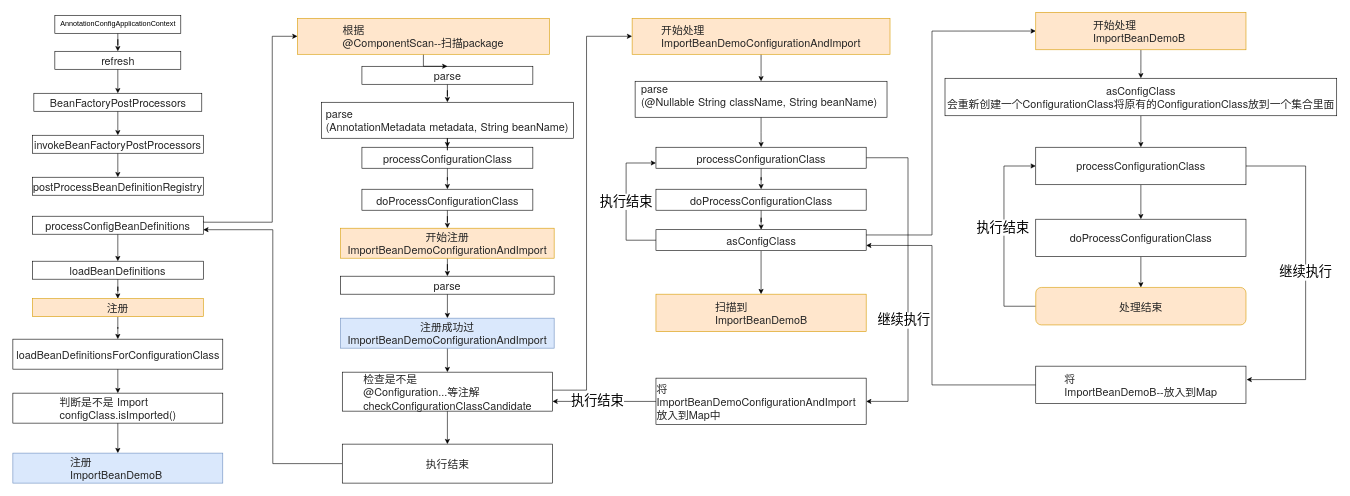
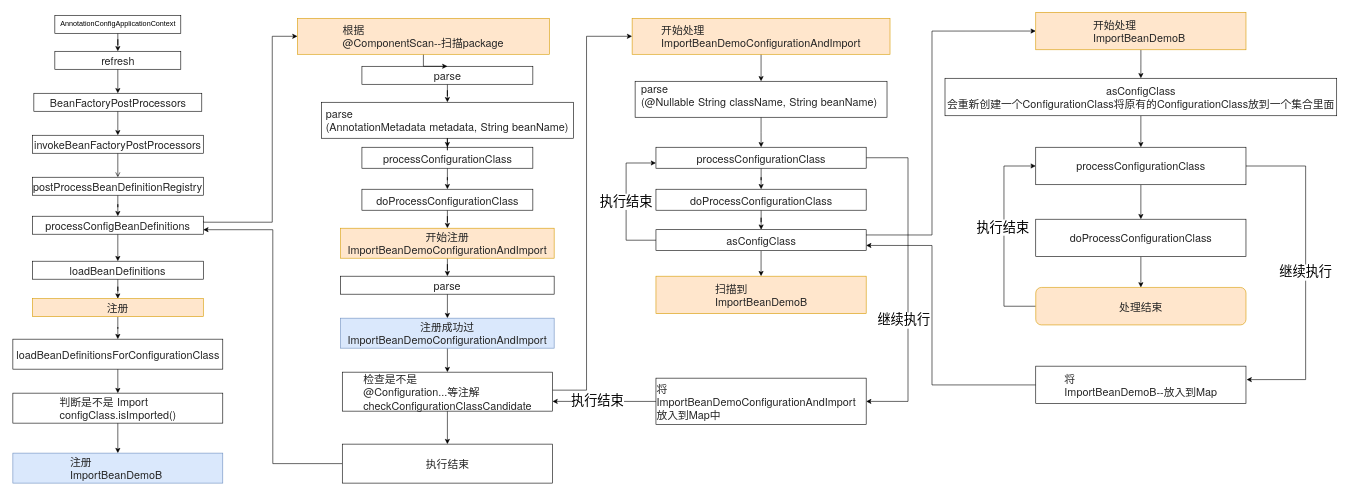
(118, 171) -> (118, 173)
none -> (118, 204)
(761, 313) -> (761, 295)
